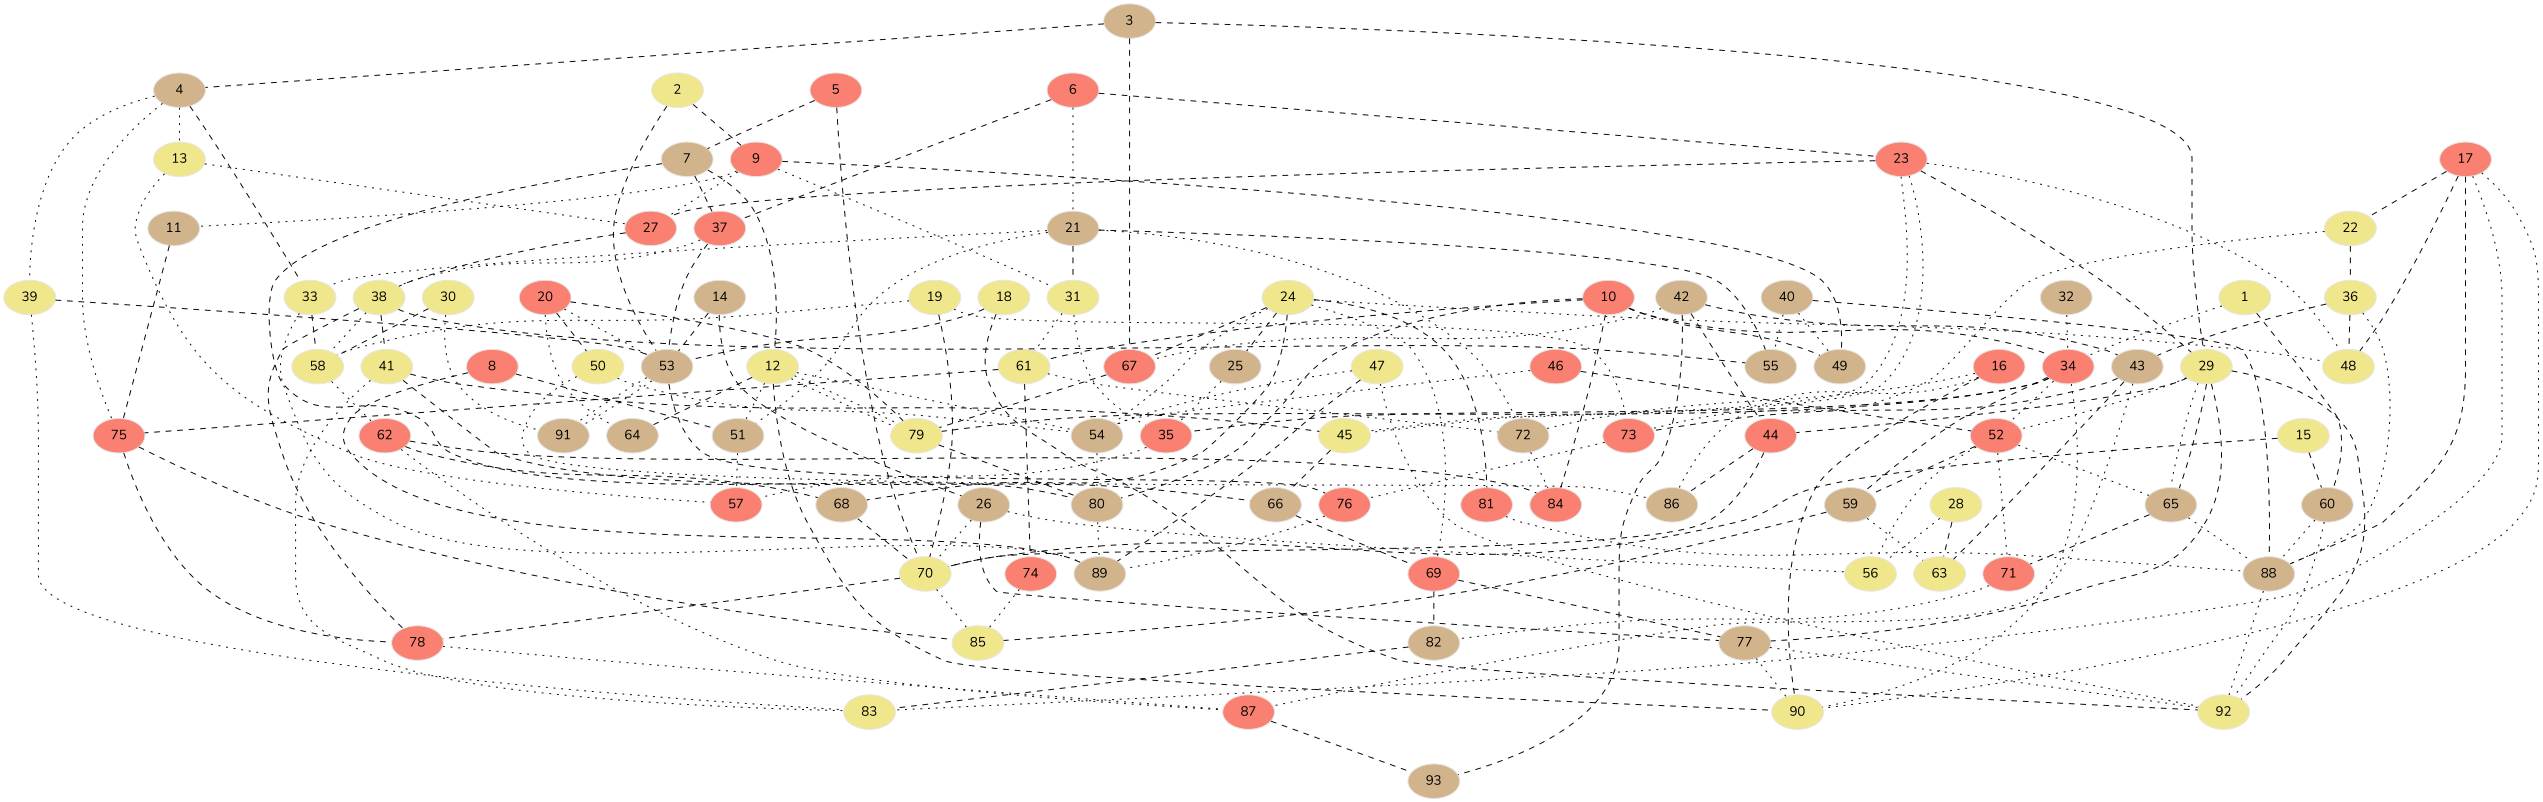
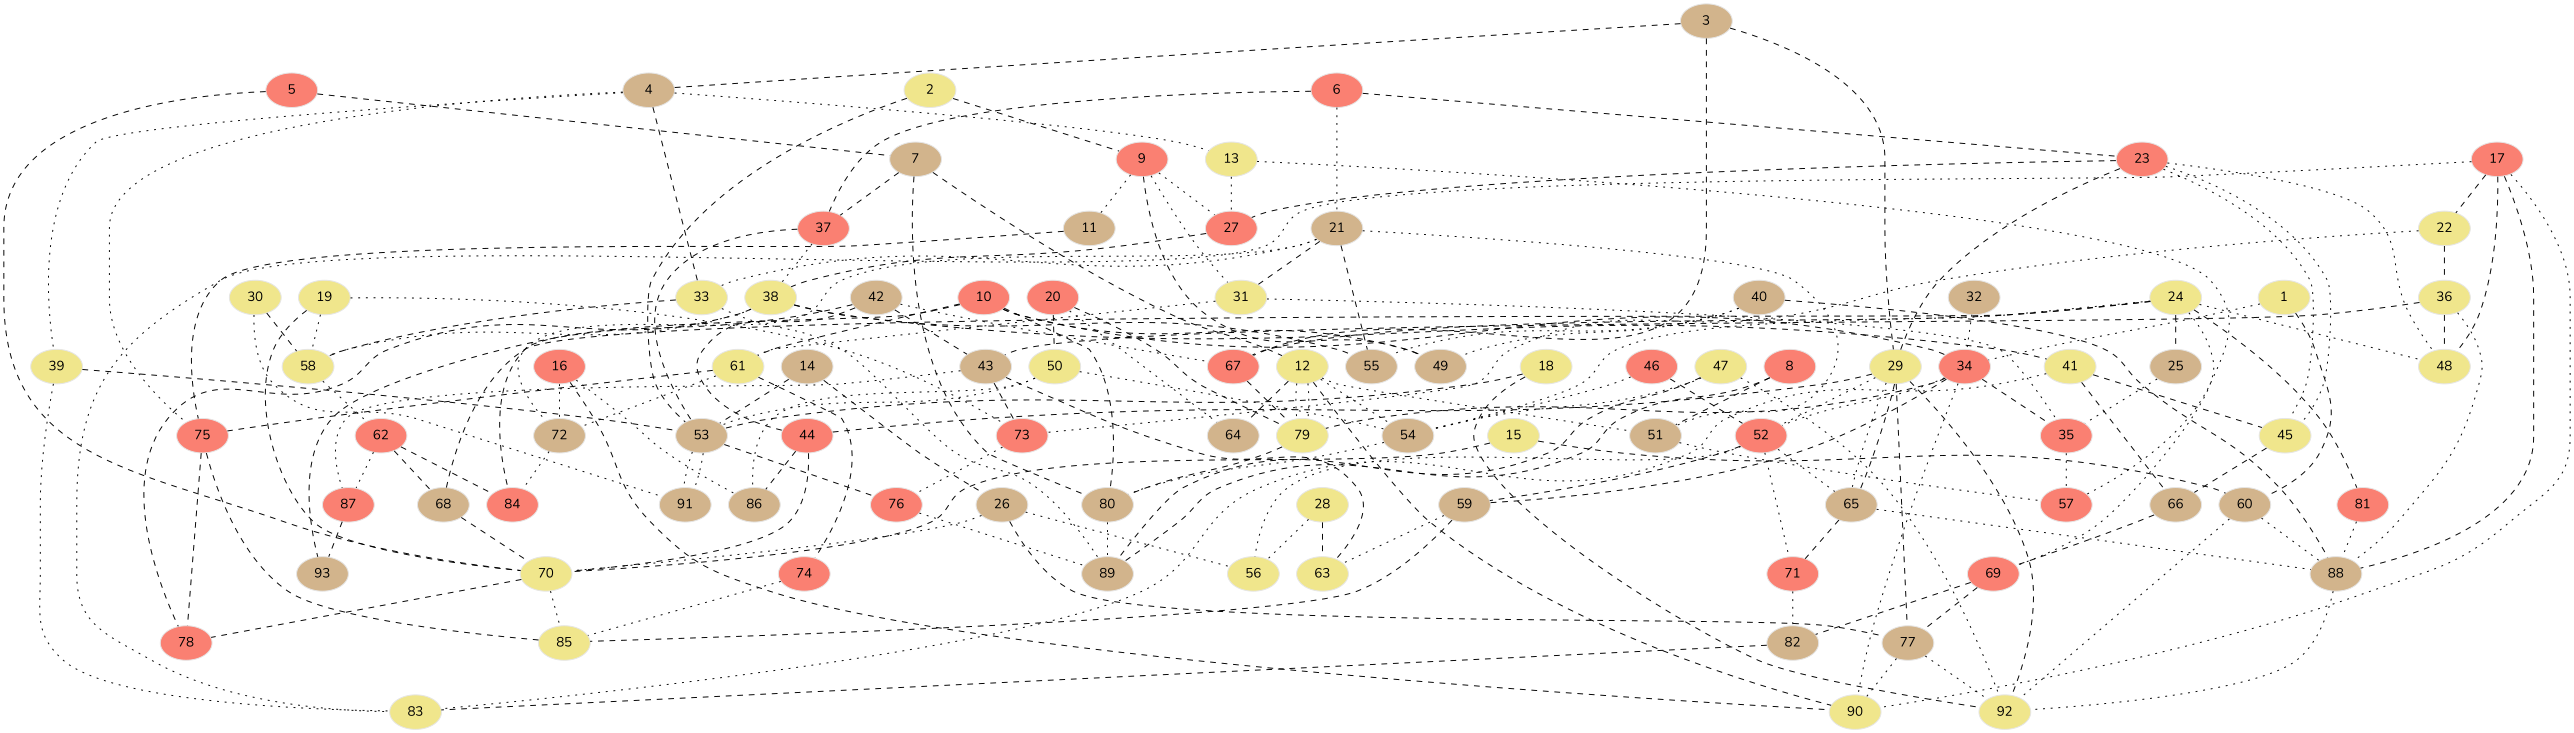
(606, 332) -> (839, 403)
(833, 679) -> none
